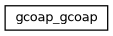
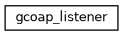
(56, 18) -> (62, 18)
